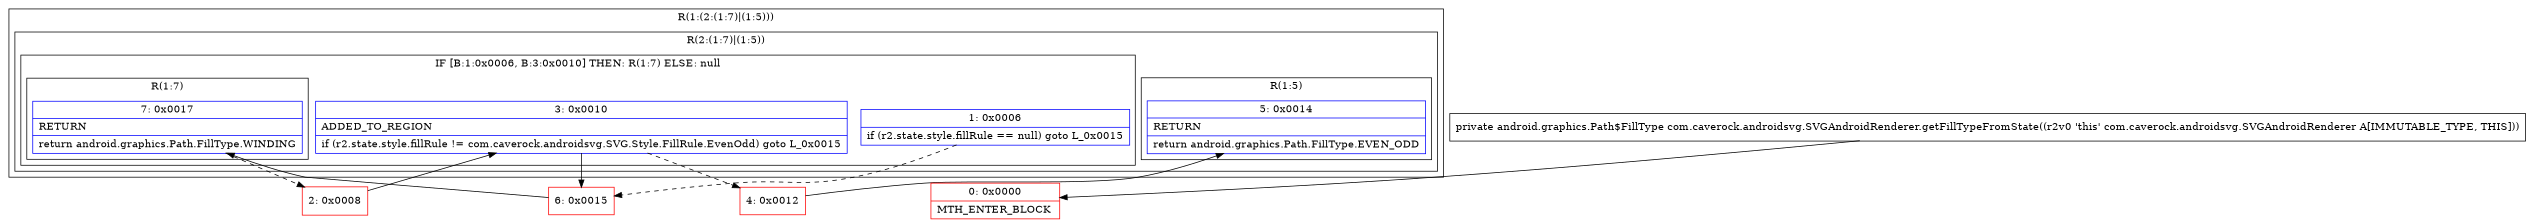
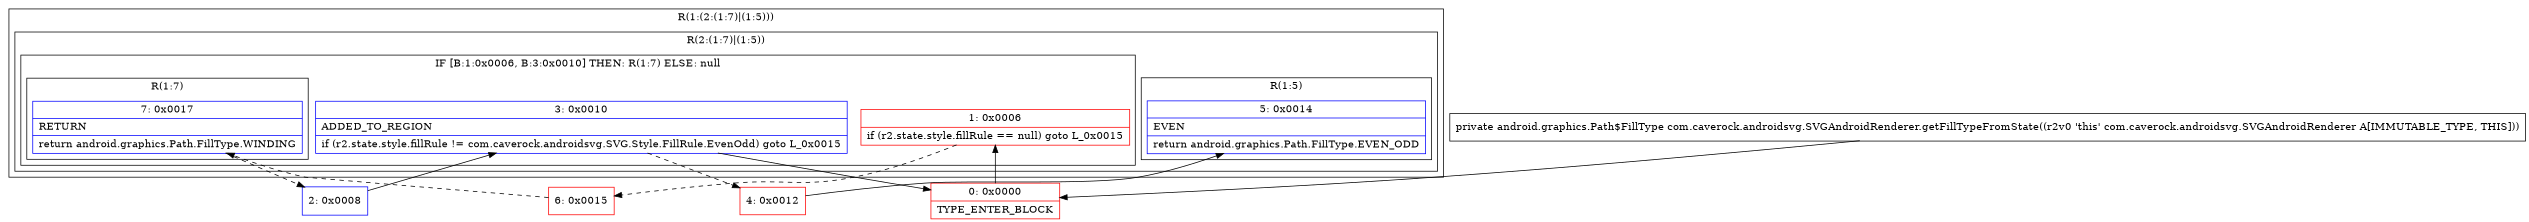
(995, 127) -> (995, 127)
(1177, 127) -> (1169, 127)
(581, 160) -> (821, 171)
none -> (995, 160)
(406, 186) -> (406, 186)
(335, 201) -> (335, 201)
(994, 210) -> (995, 210)
